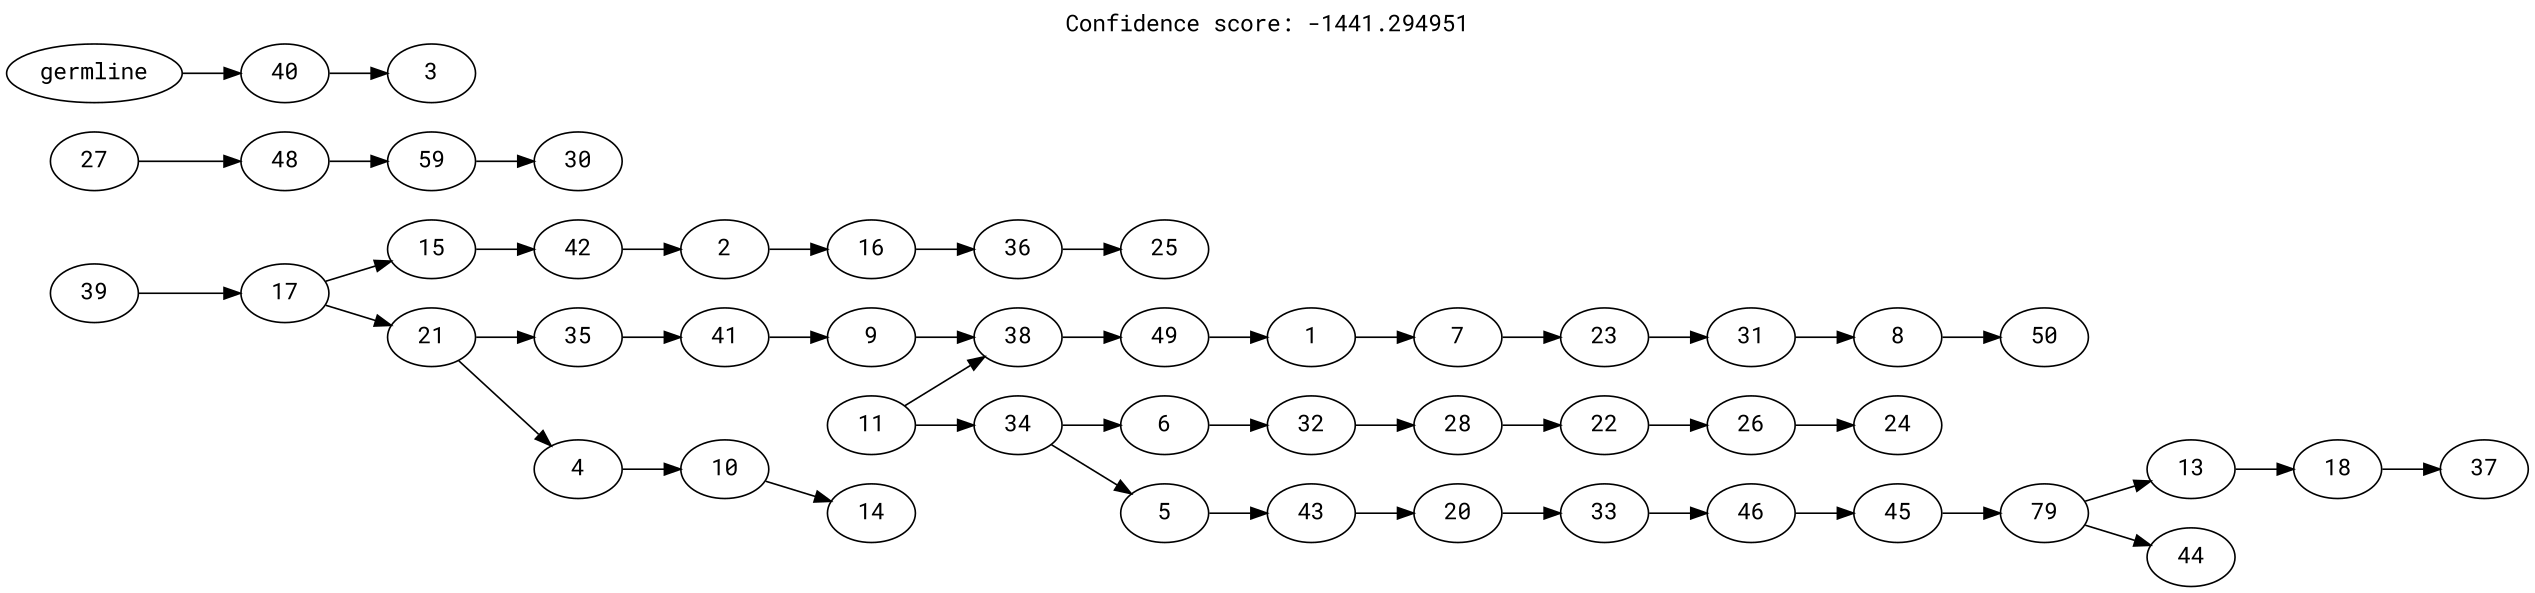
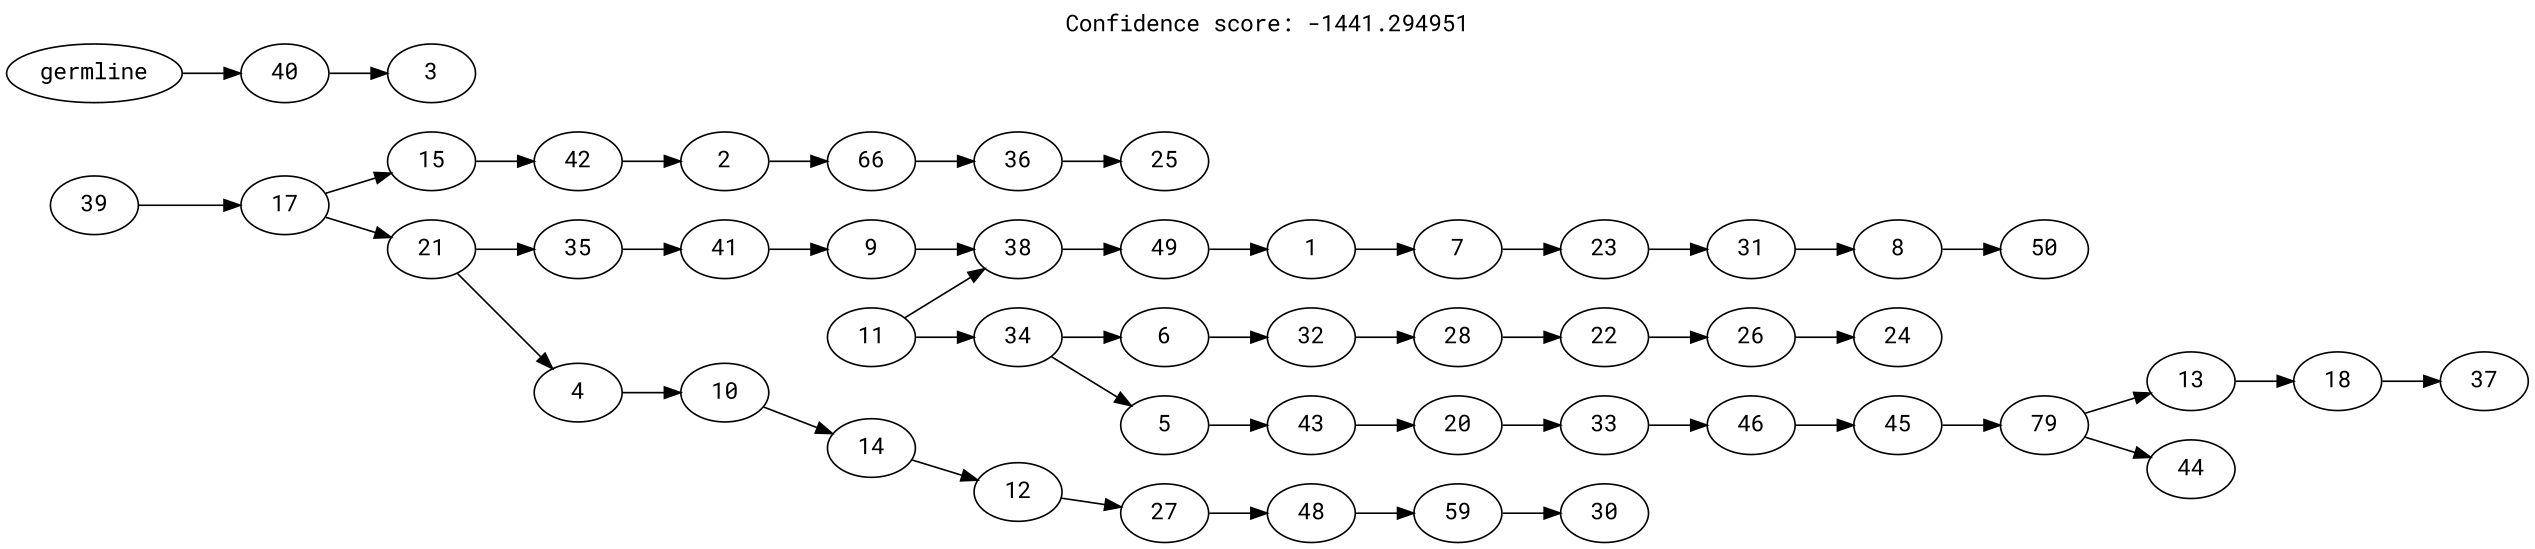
(871, 249) -> (871, 161)
none -> (1018, 492)
